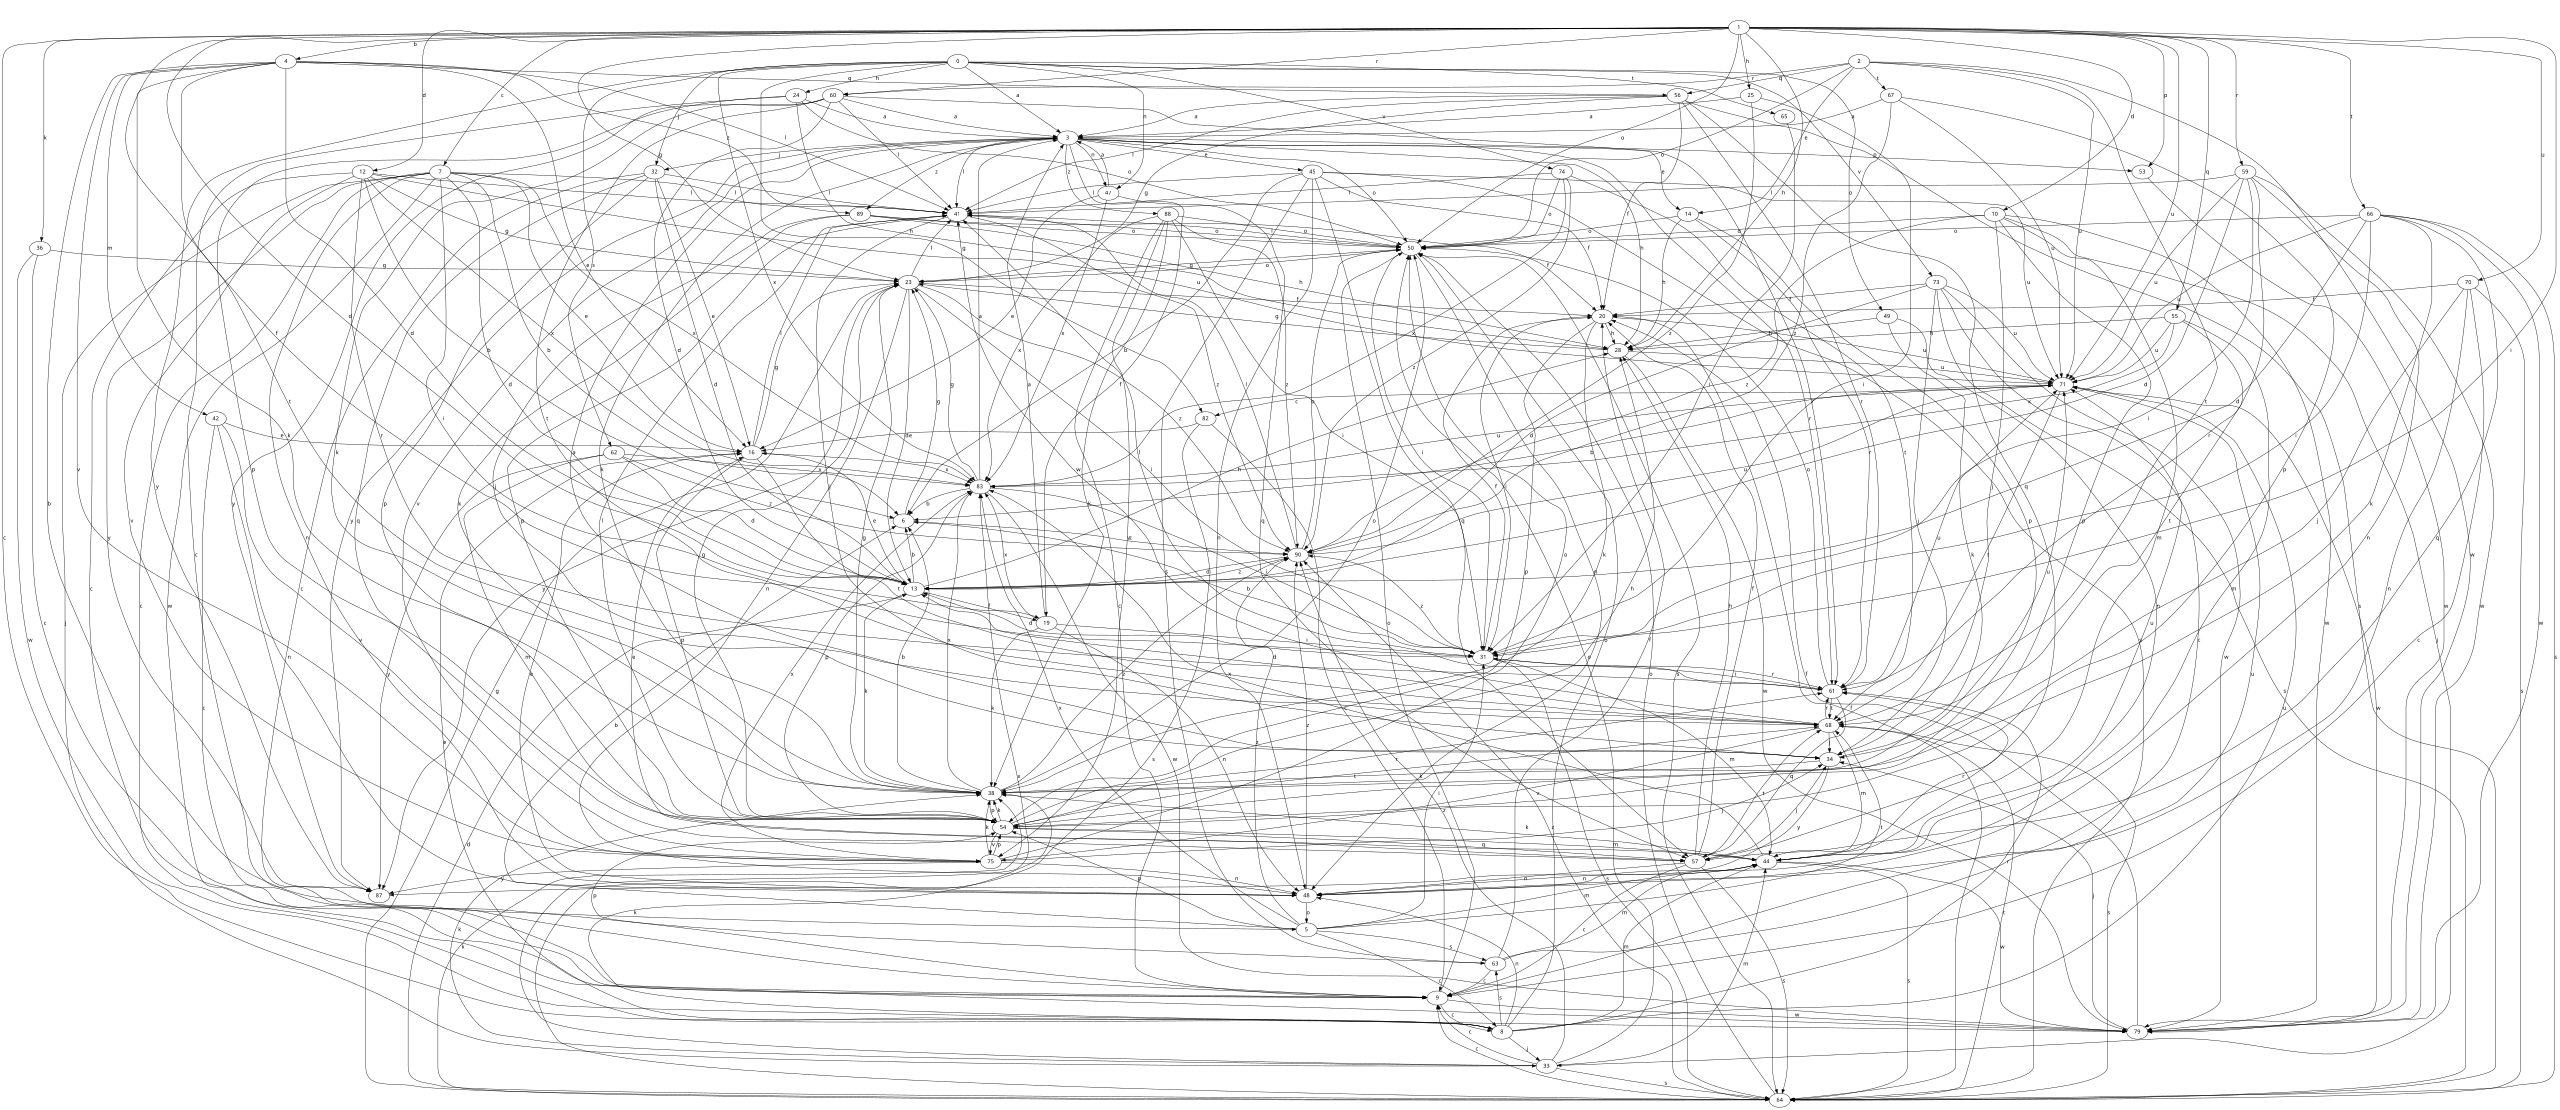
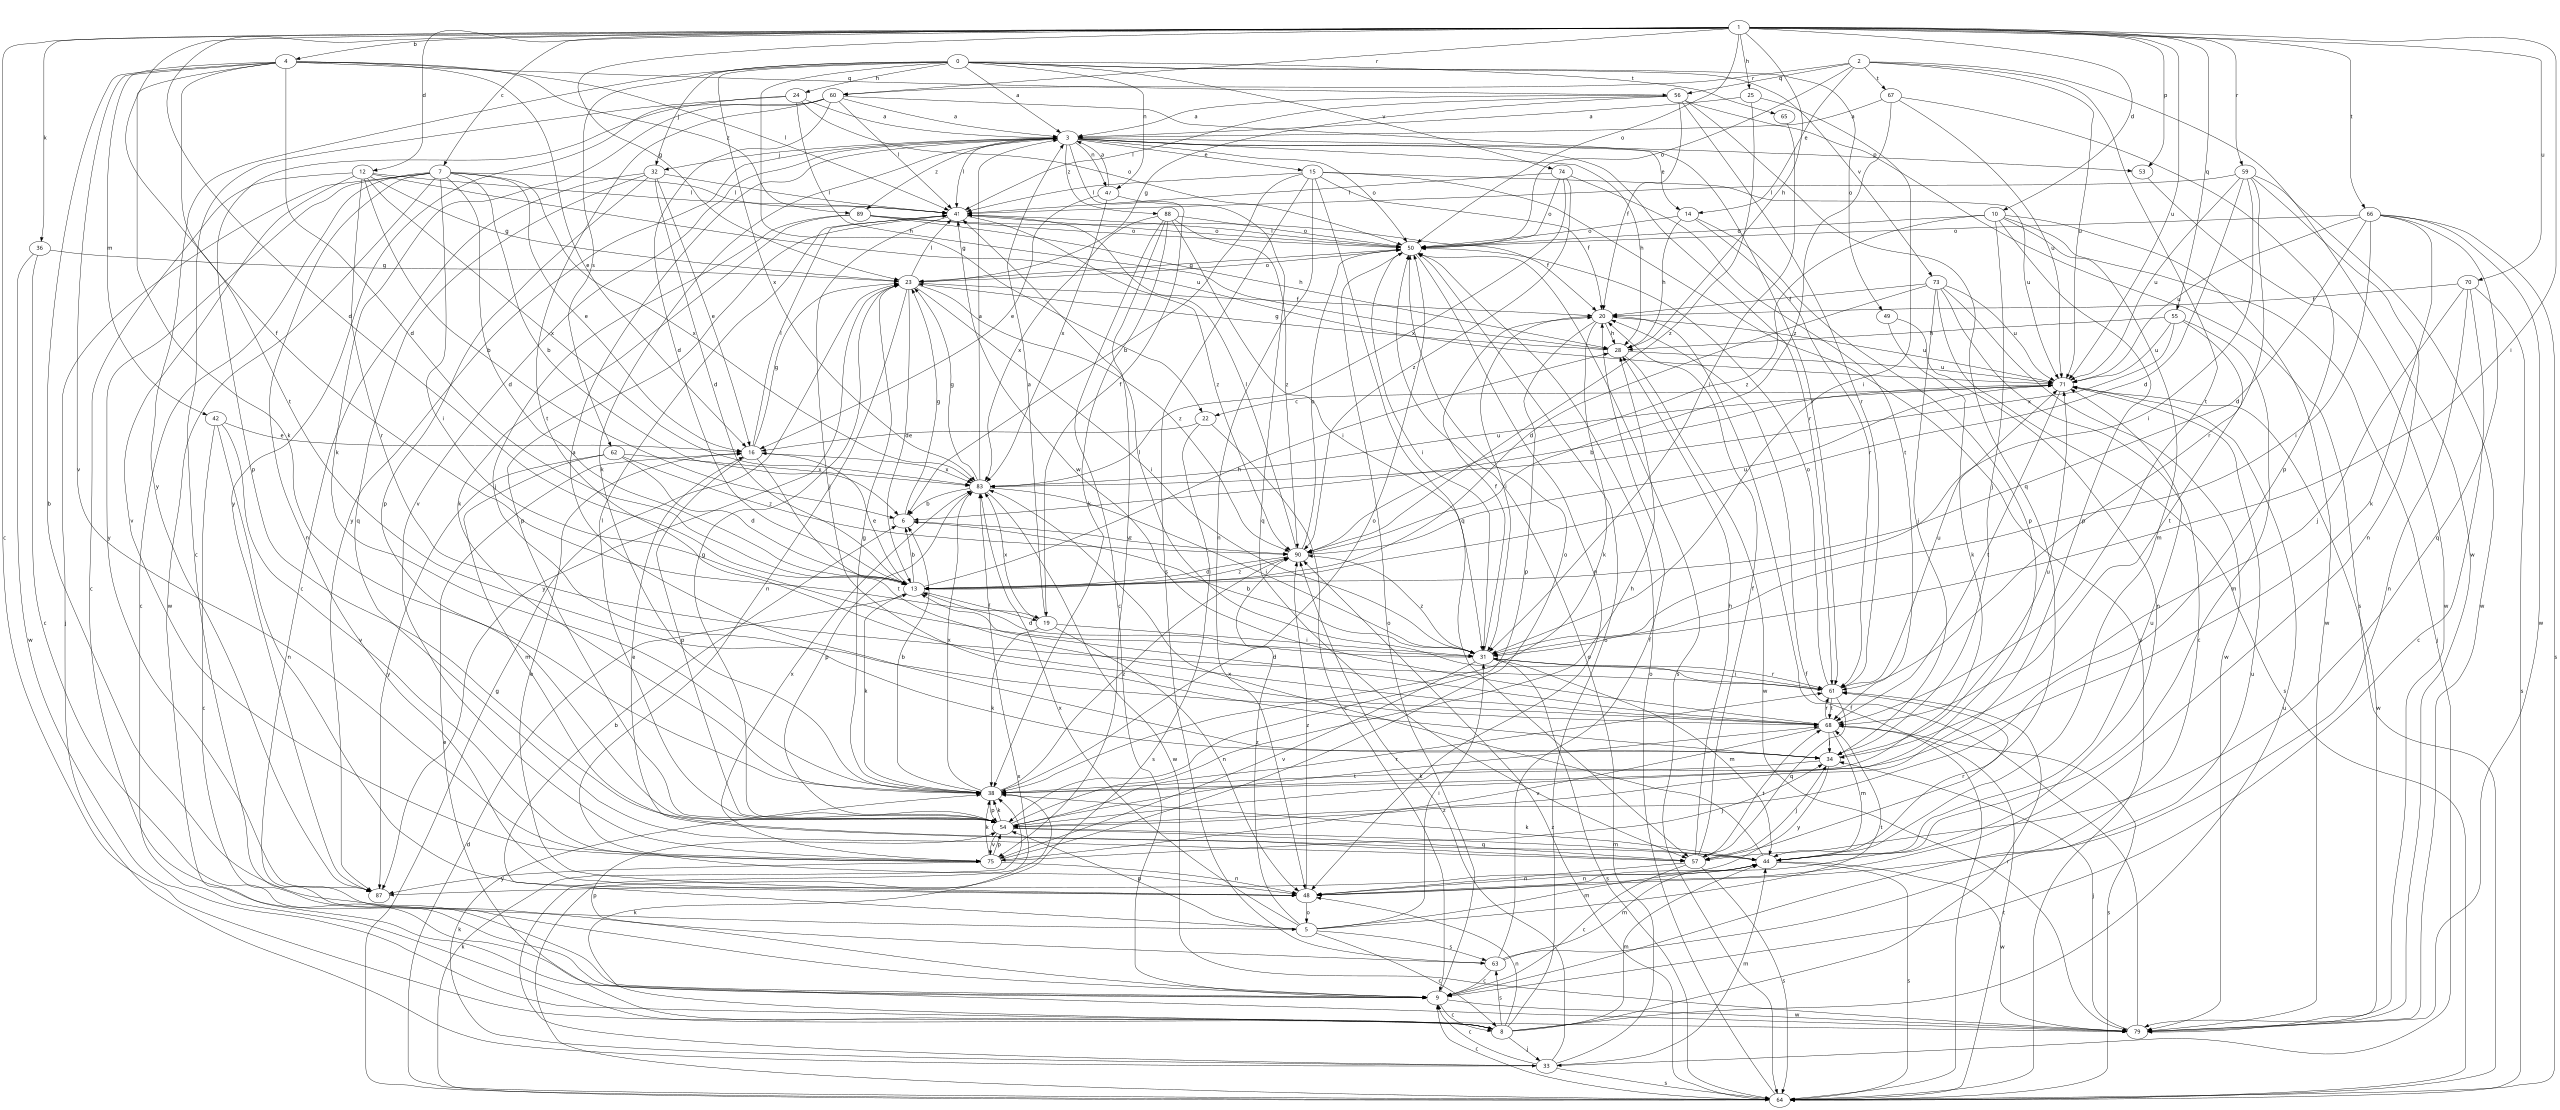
(1312, 172) -> (1312, 172)
(1754, 333) -> none
(1206, 419) -> (1206, 419)
none -> (1243, 769)
